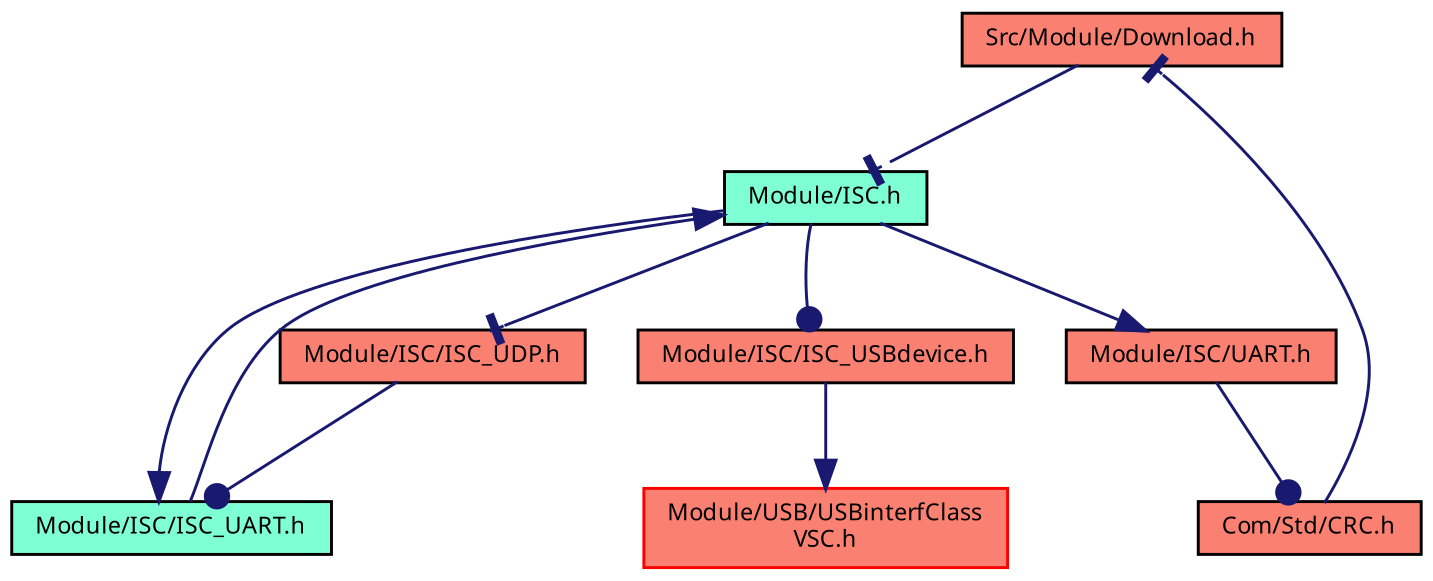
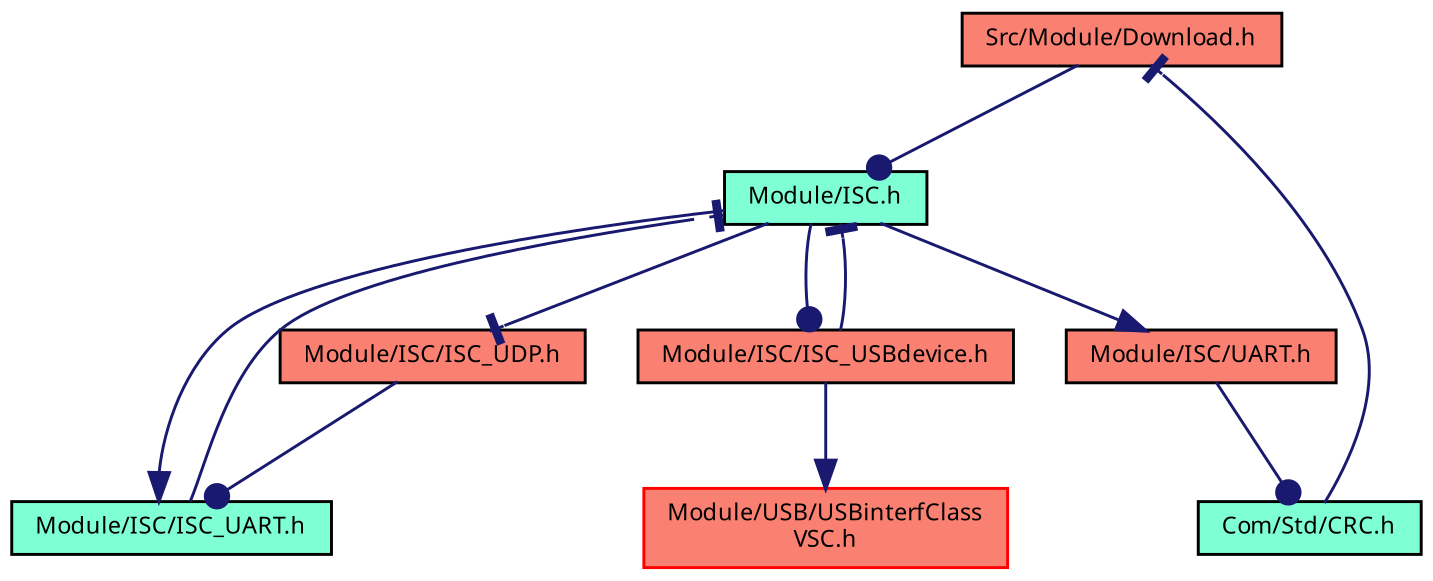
(984, 114) -> (984, 114)
none -> (845, 285)
(328, 303) -> (328, 303)
(1310, 528) -> (1310, 528)
